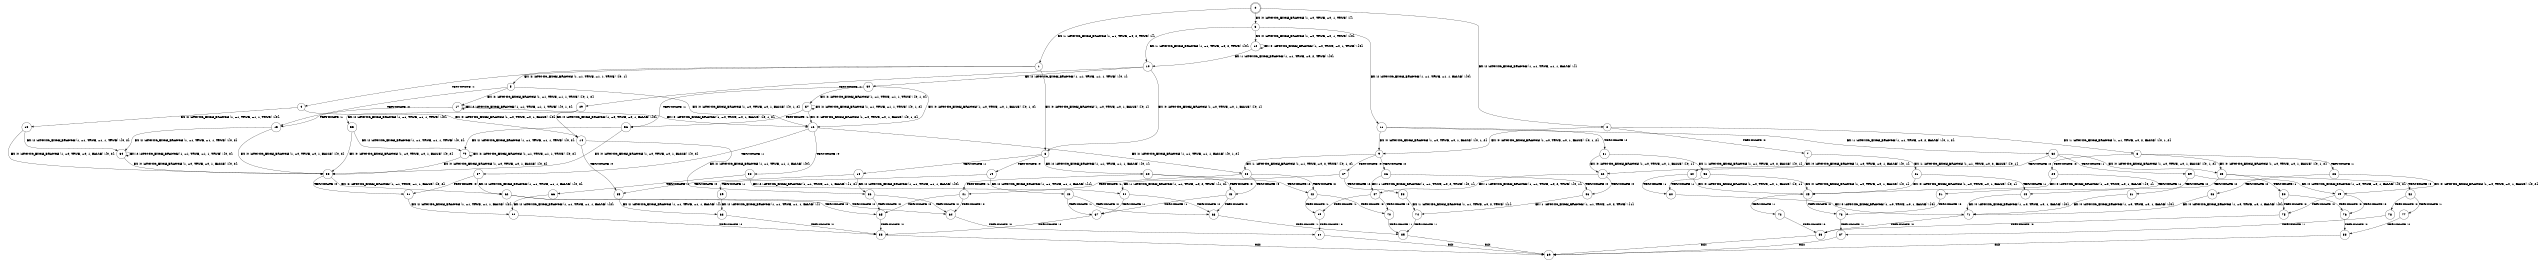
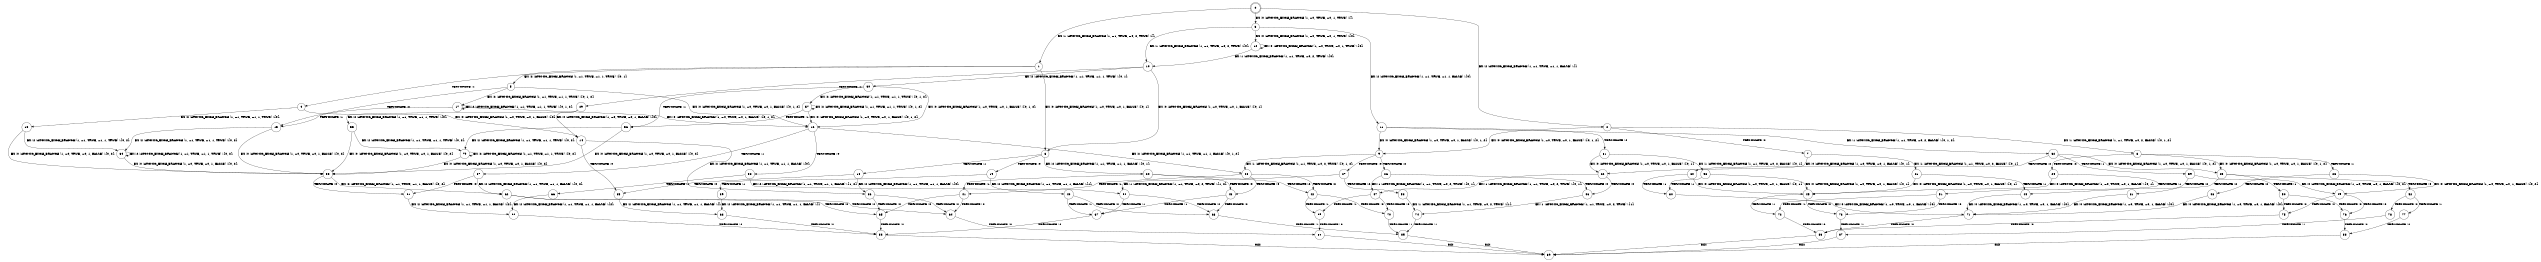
none -> (1856, 198)
